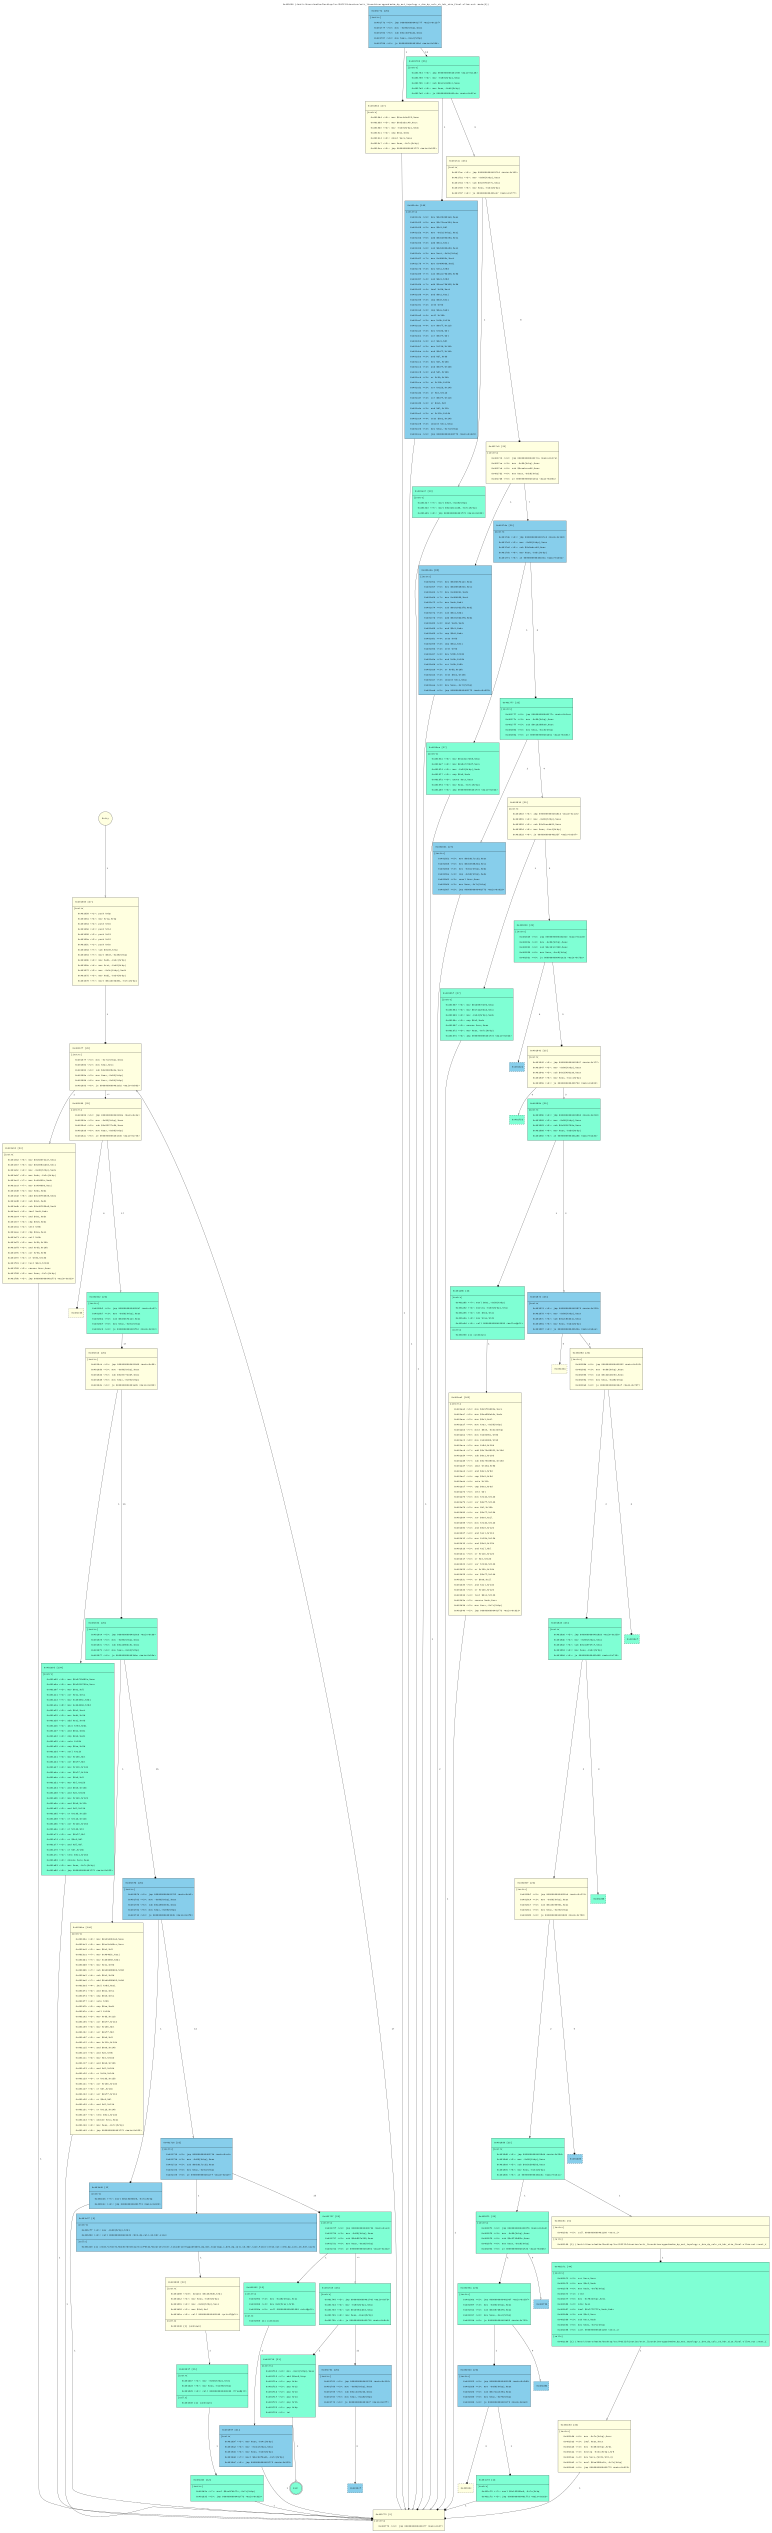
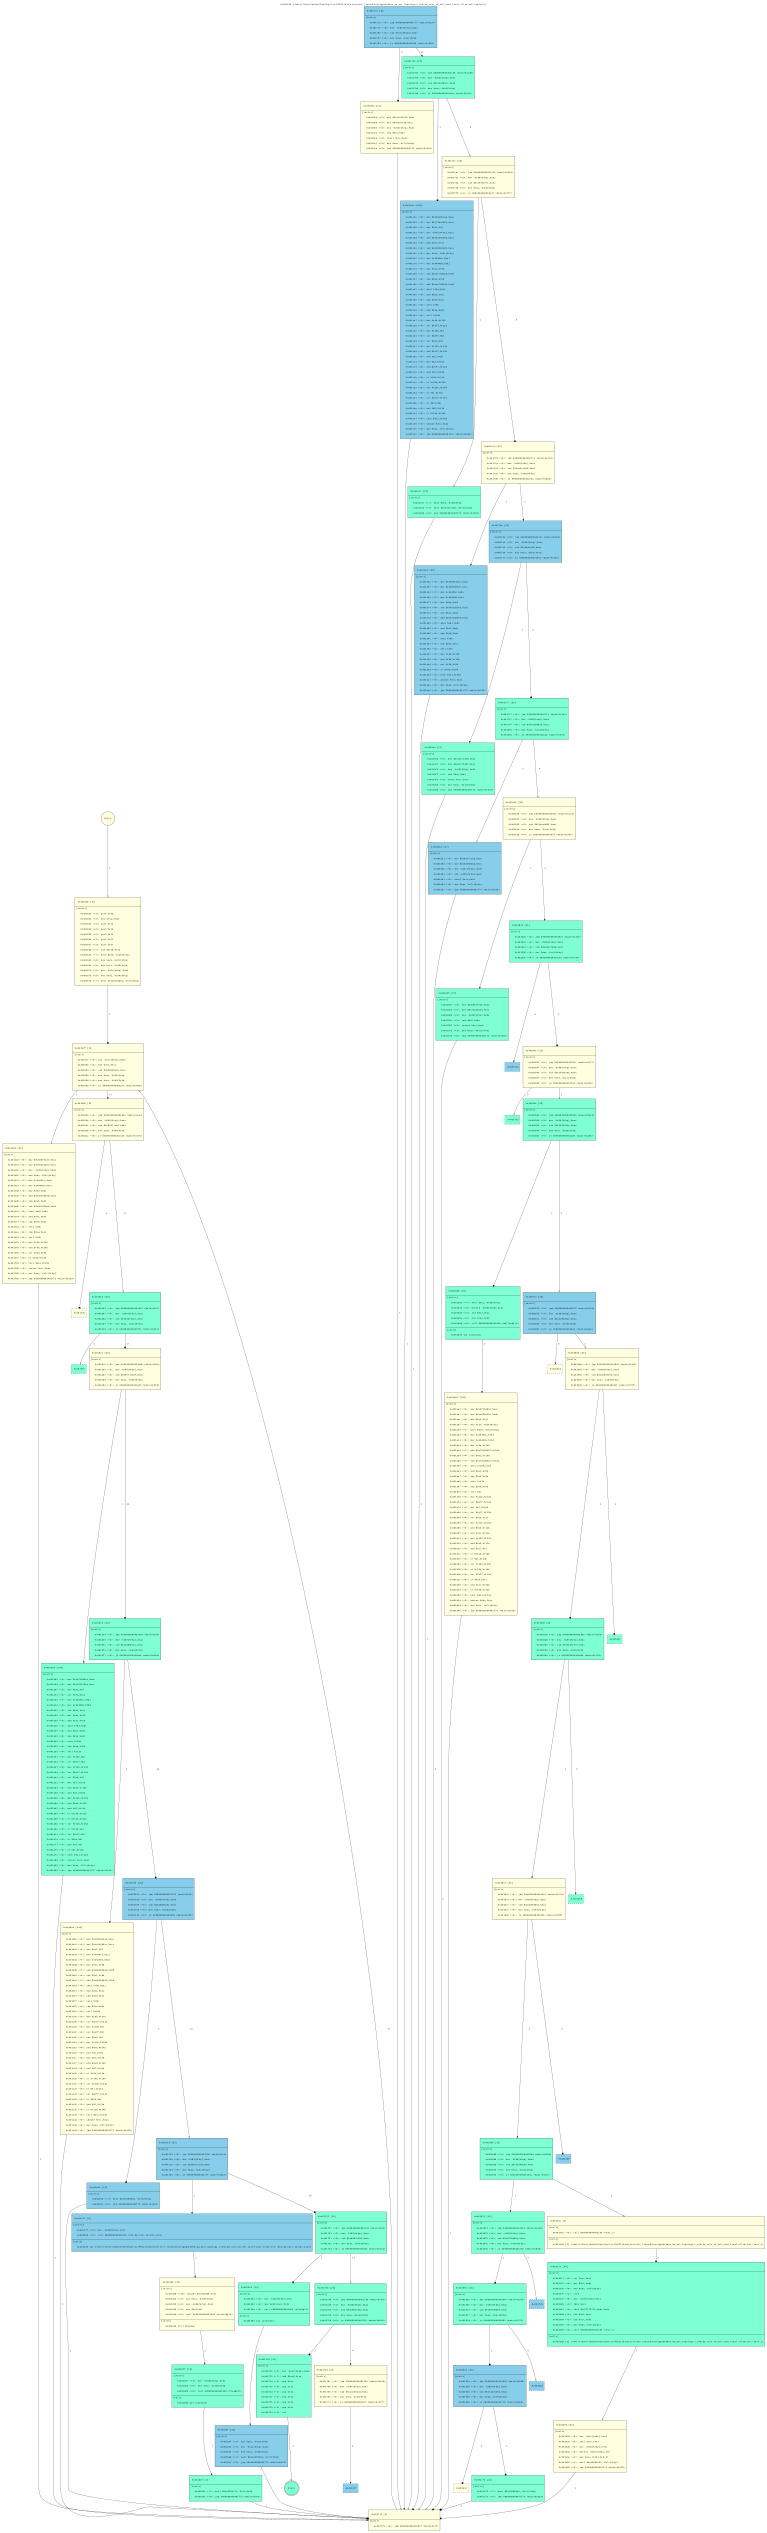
none -> (79, 1369)
(355, 2386) -> (351, 2386)
(296, 2488) -> (292, 2488)
